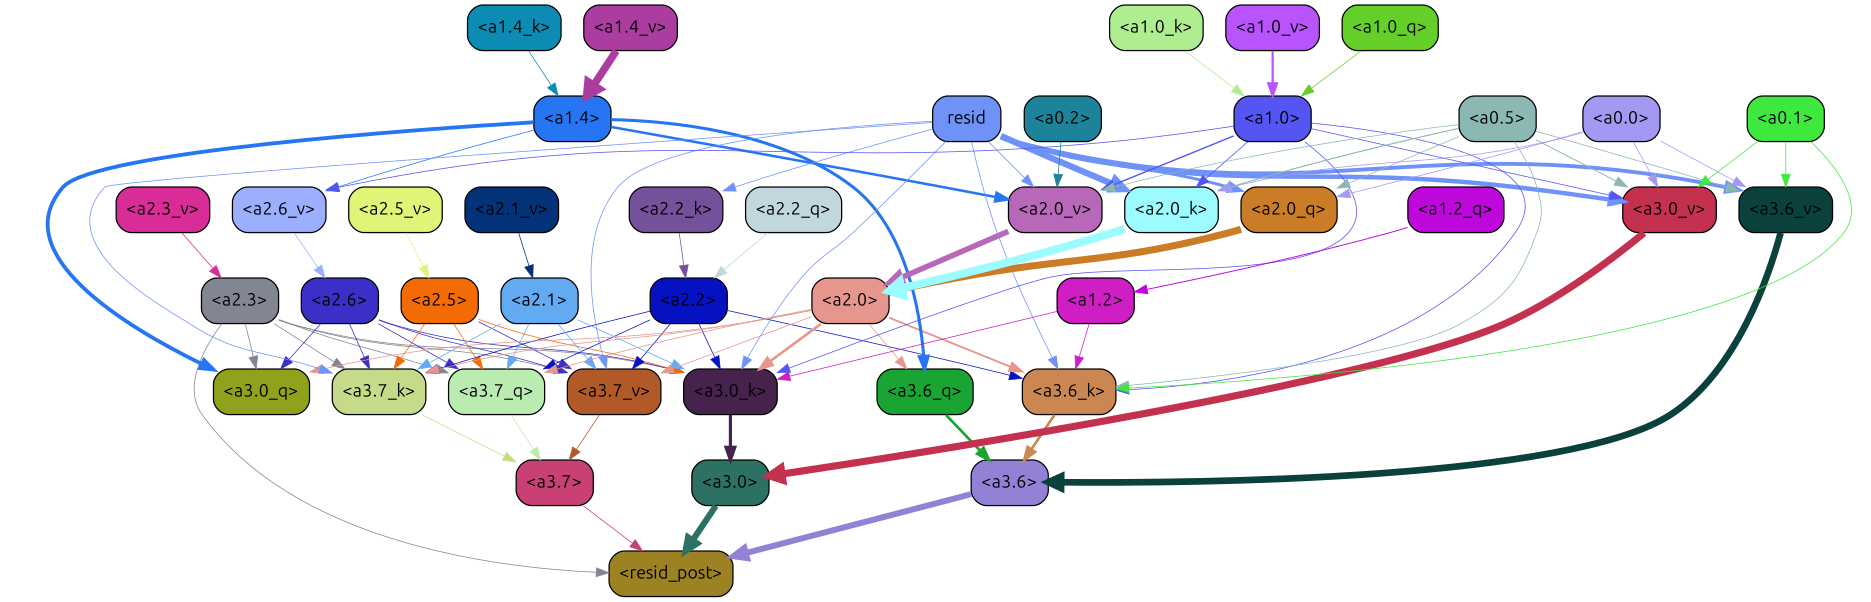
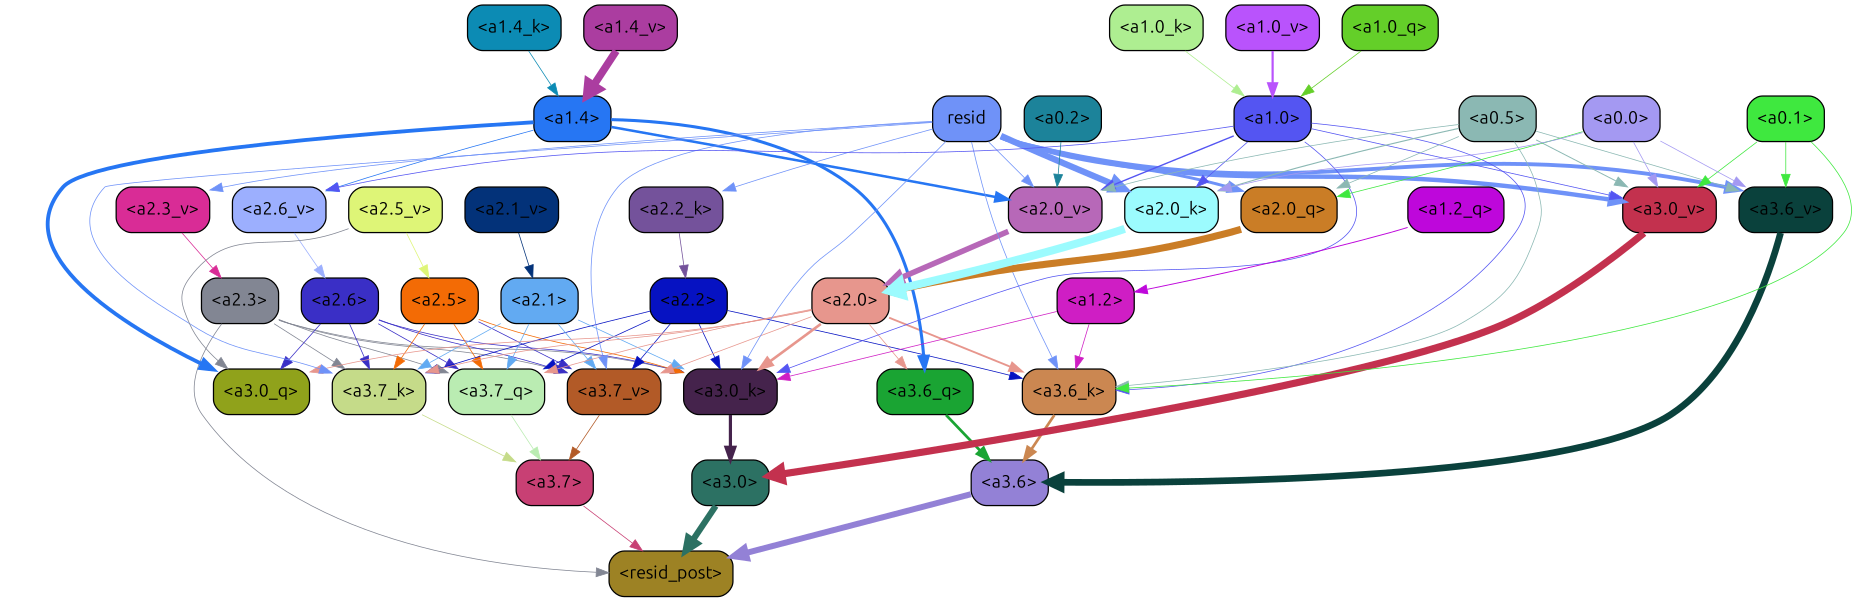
none -> (577, 146)
(1466, 163) -> (1466, 163)
(794, 210) -> none
(249, 340) -> (218, 253)
